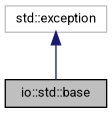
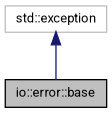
(56, 93) -> (56, 93)
